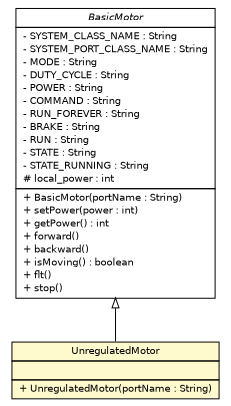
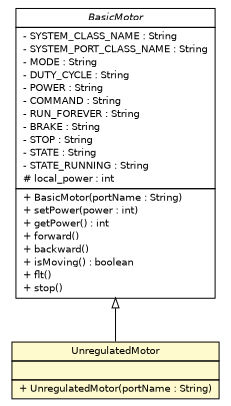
(56, 140) -> (58, 140)
